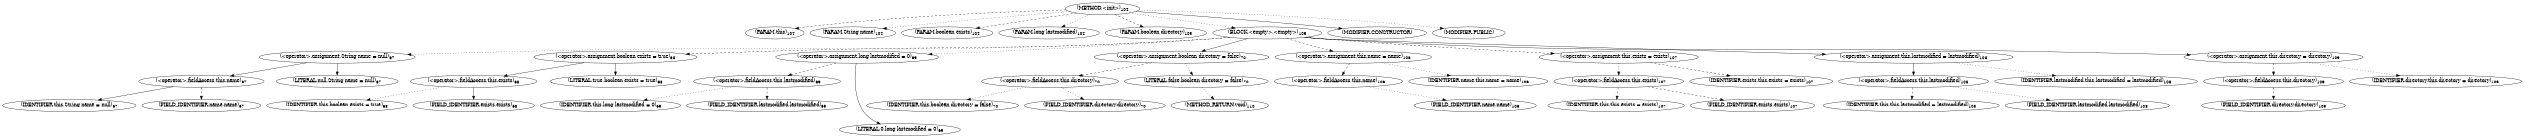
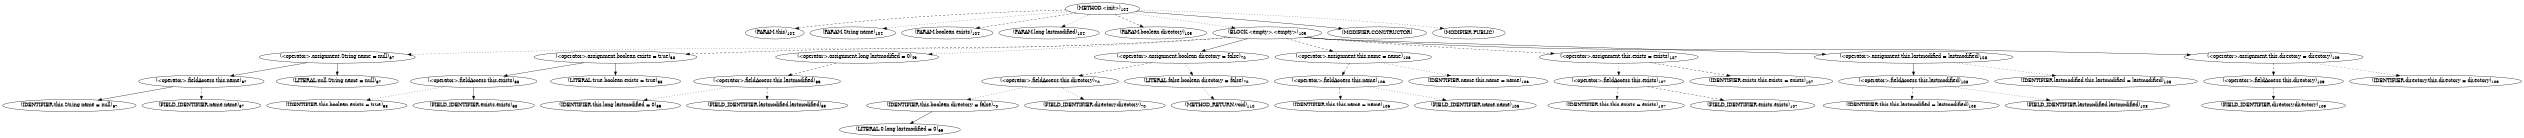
(914, 57) -> (914, 57)
(857, 97) -> (923, 117)
none -> (1341, 106)
